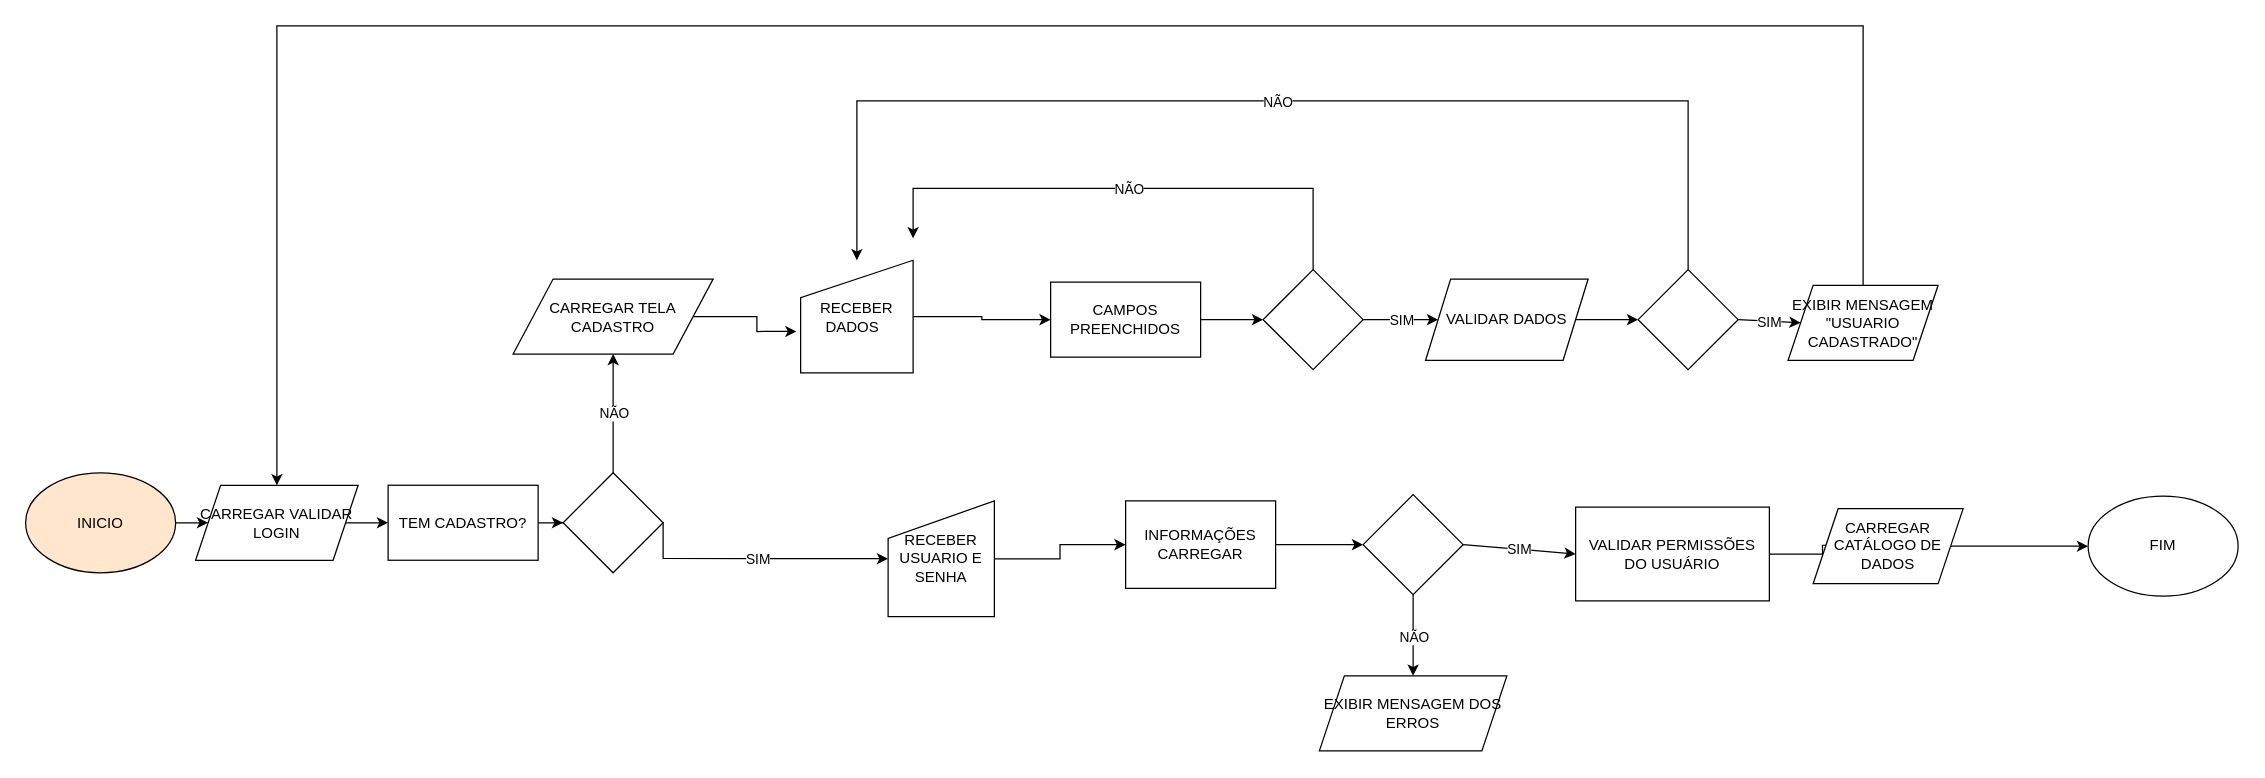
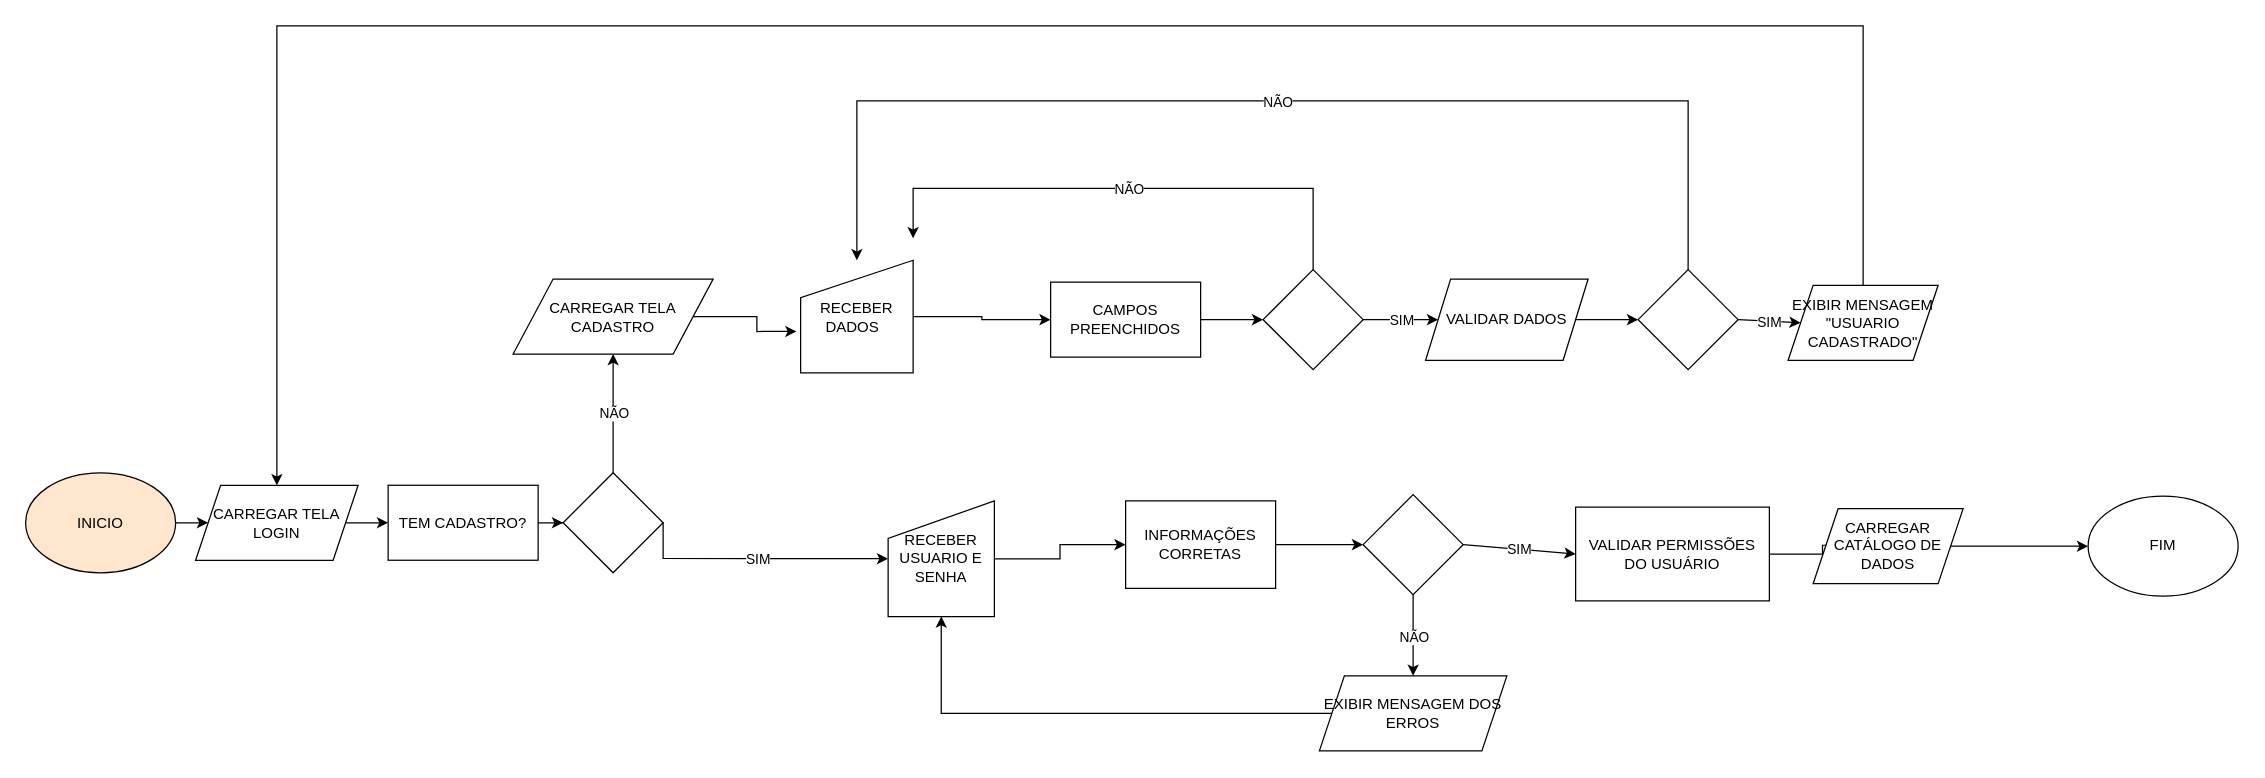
(277, 523) -> (277, 523)
(1201, 544) -> (1201, 544)
none -> (1092, 713)
